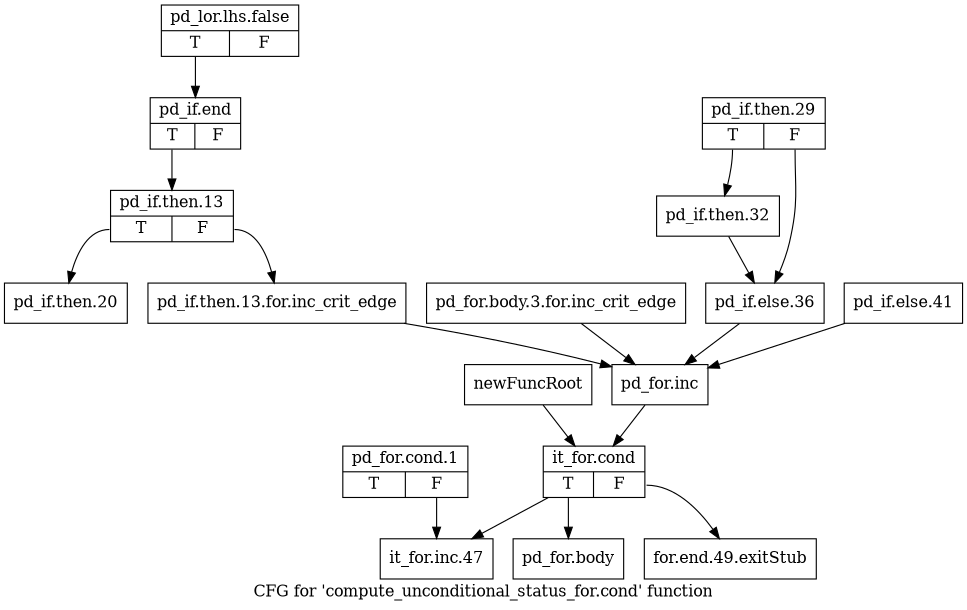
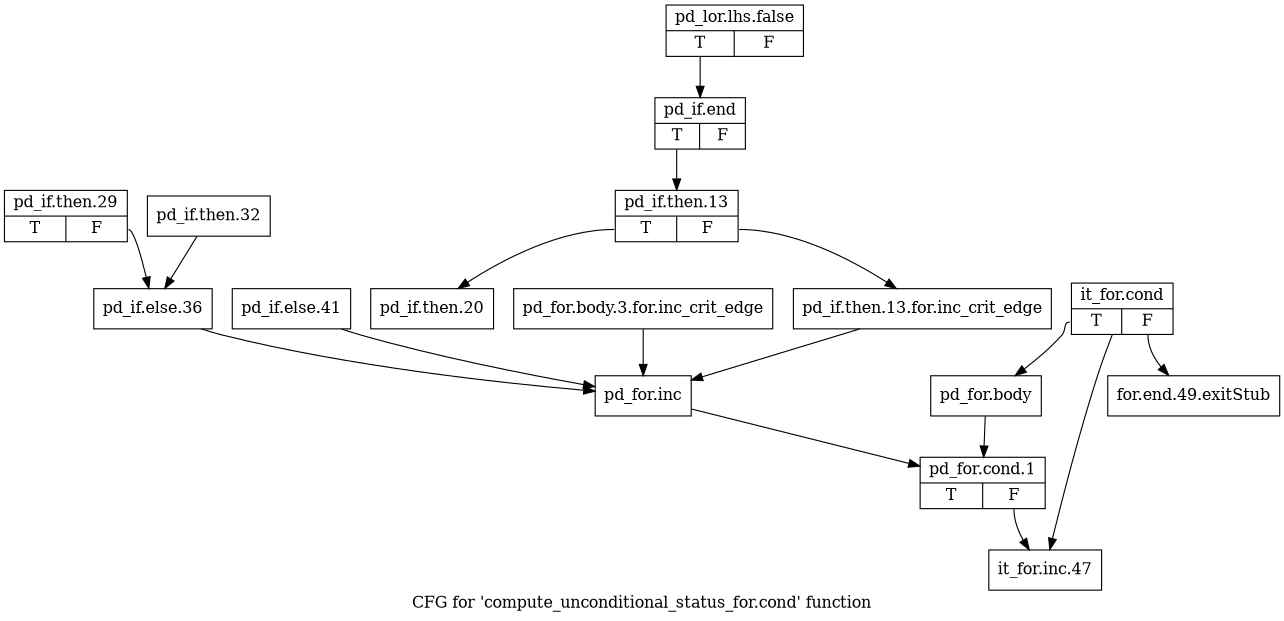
(731, 167) -> none
(528, 385) -> none
(633, 421) -> (800, 436)
none -> (985, 431)
